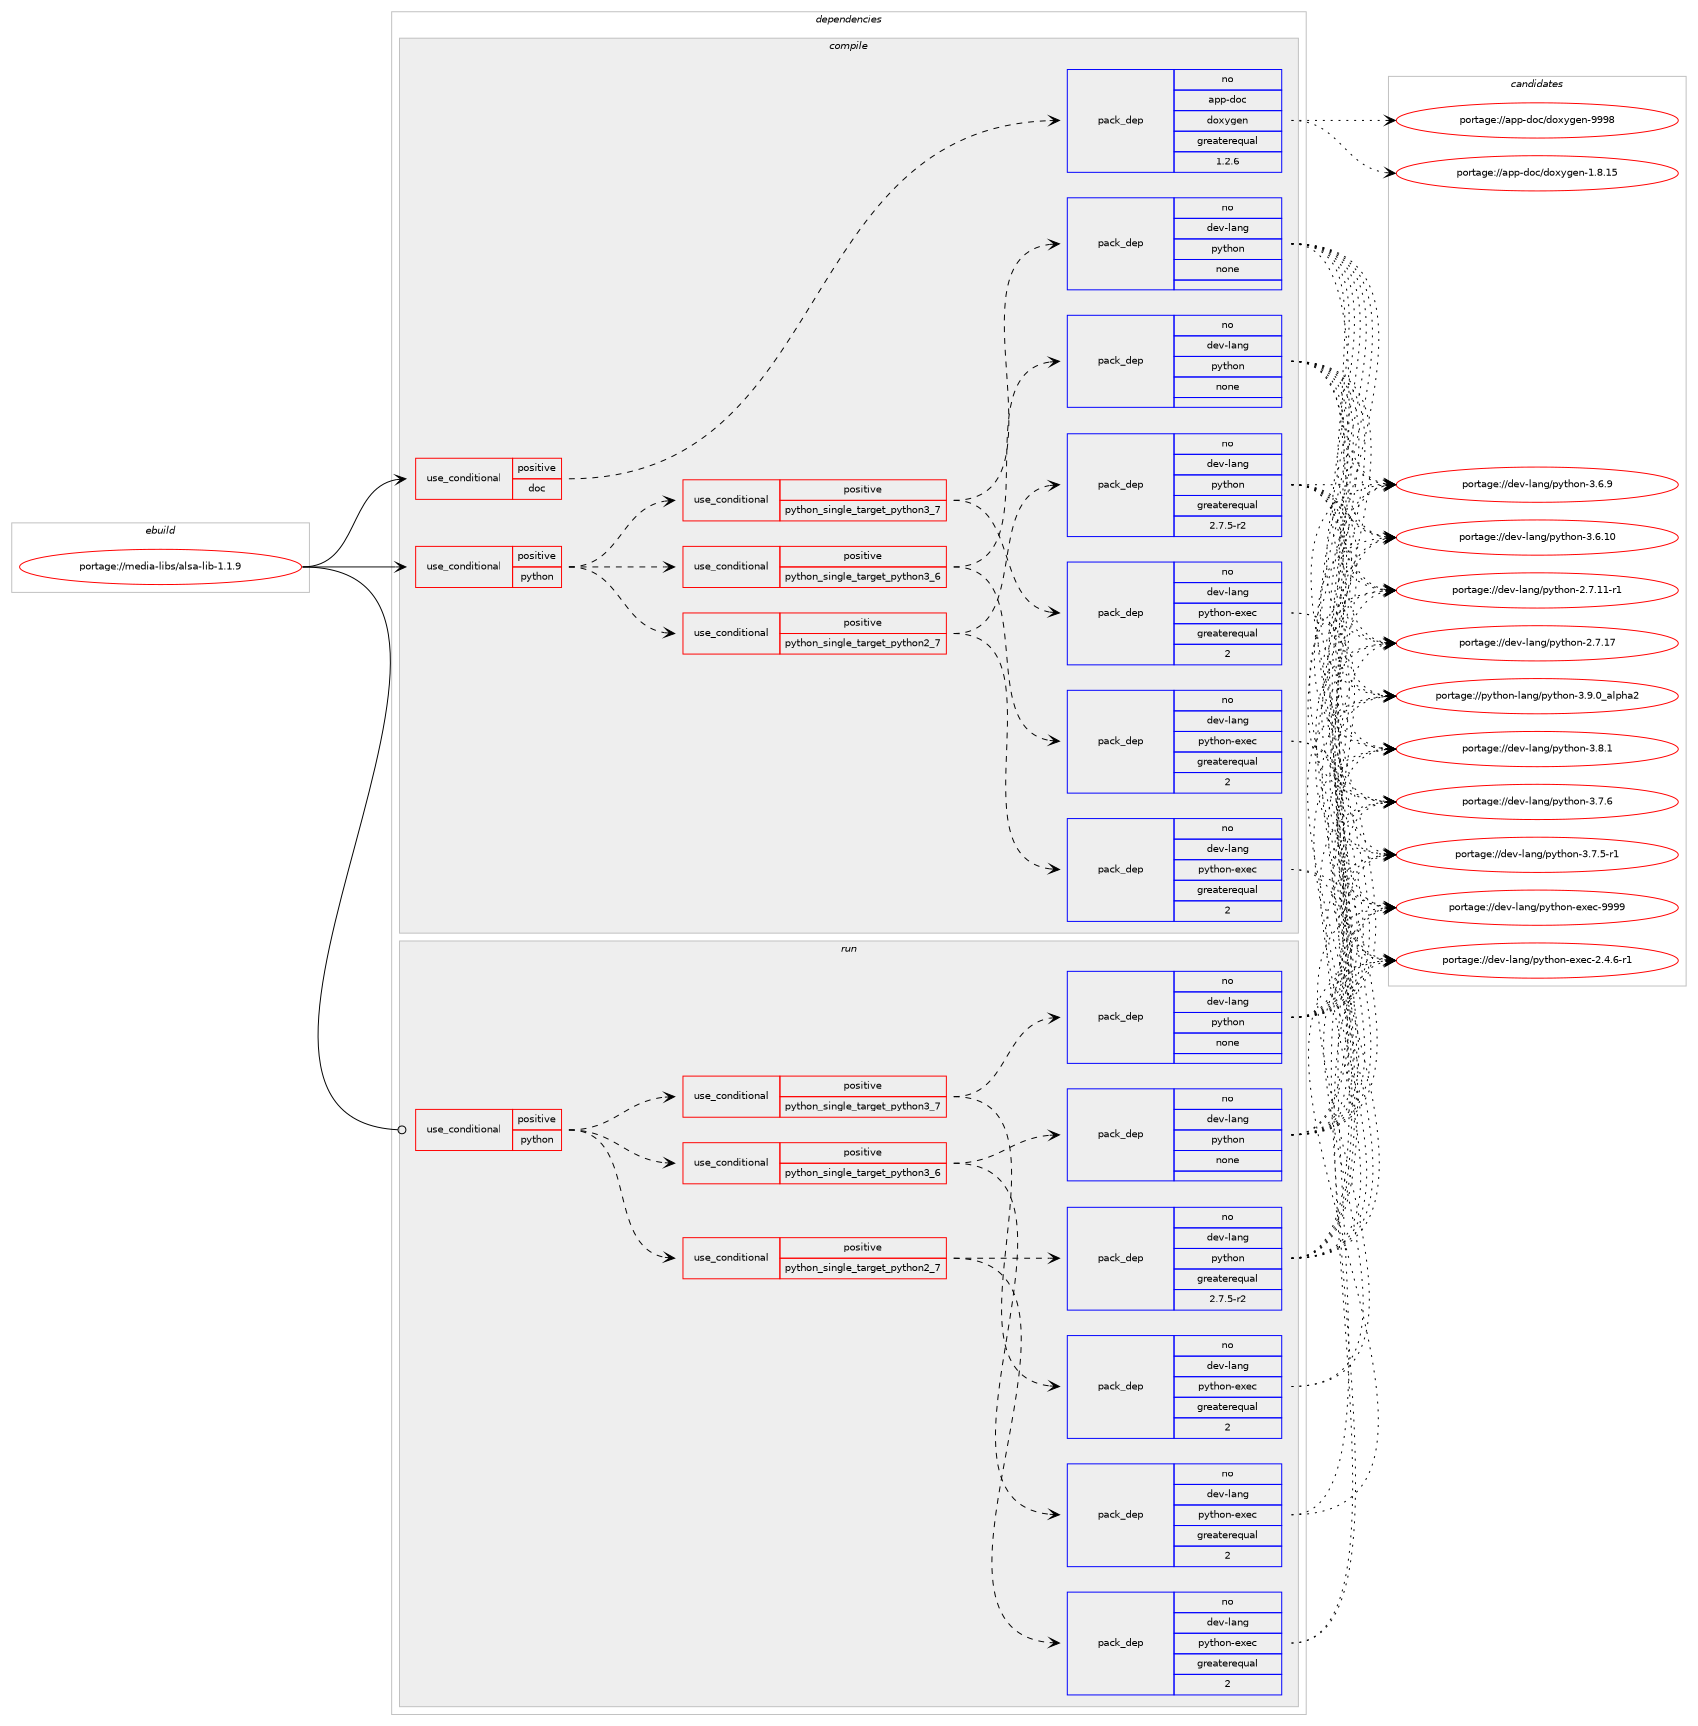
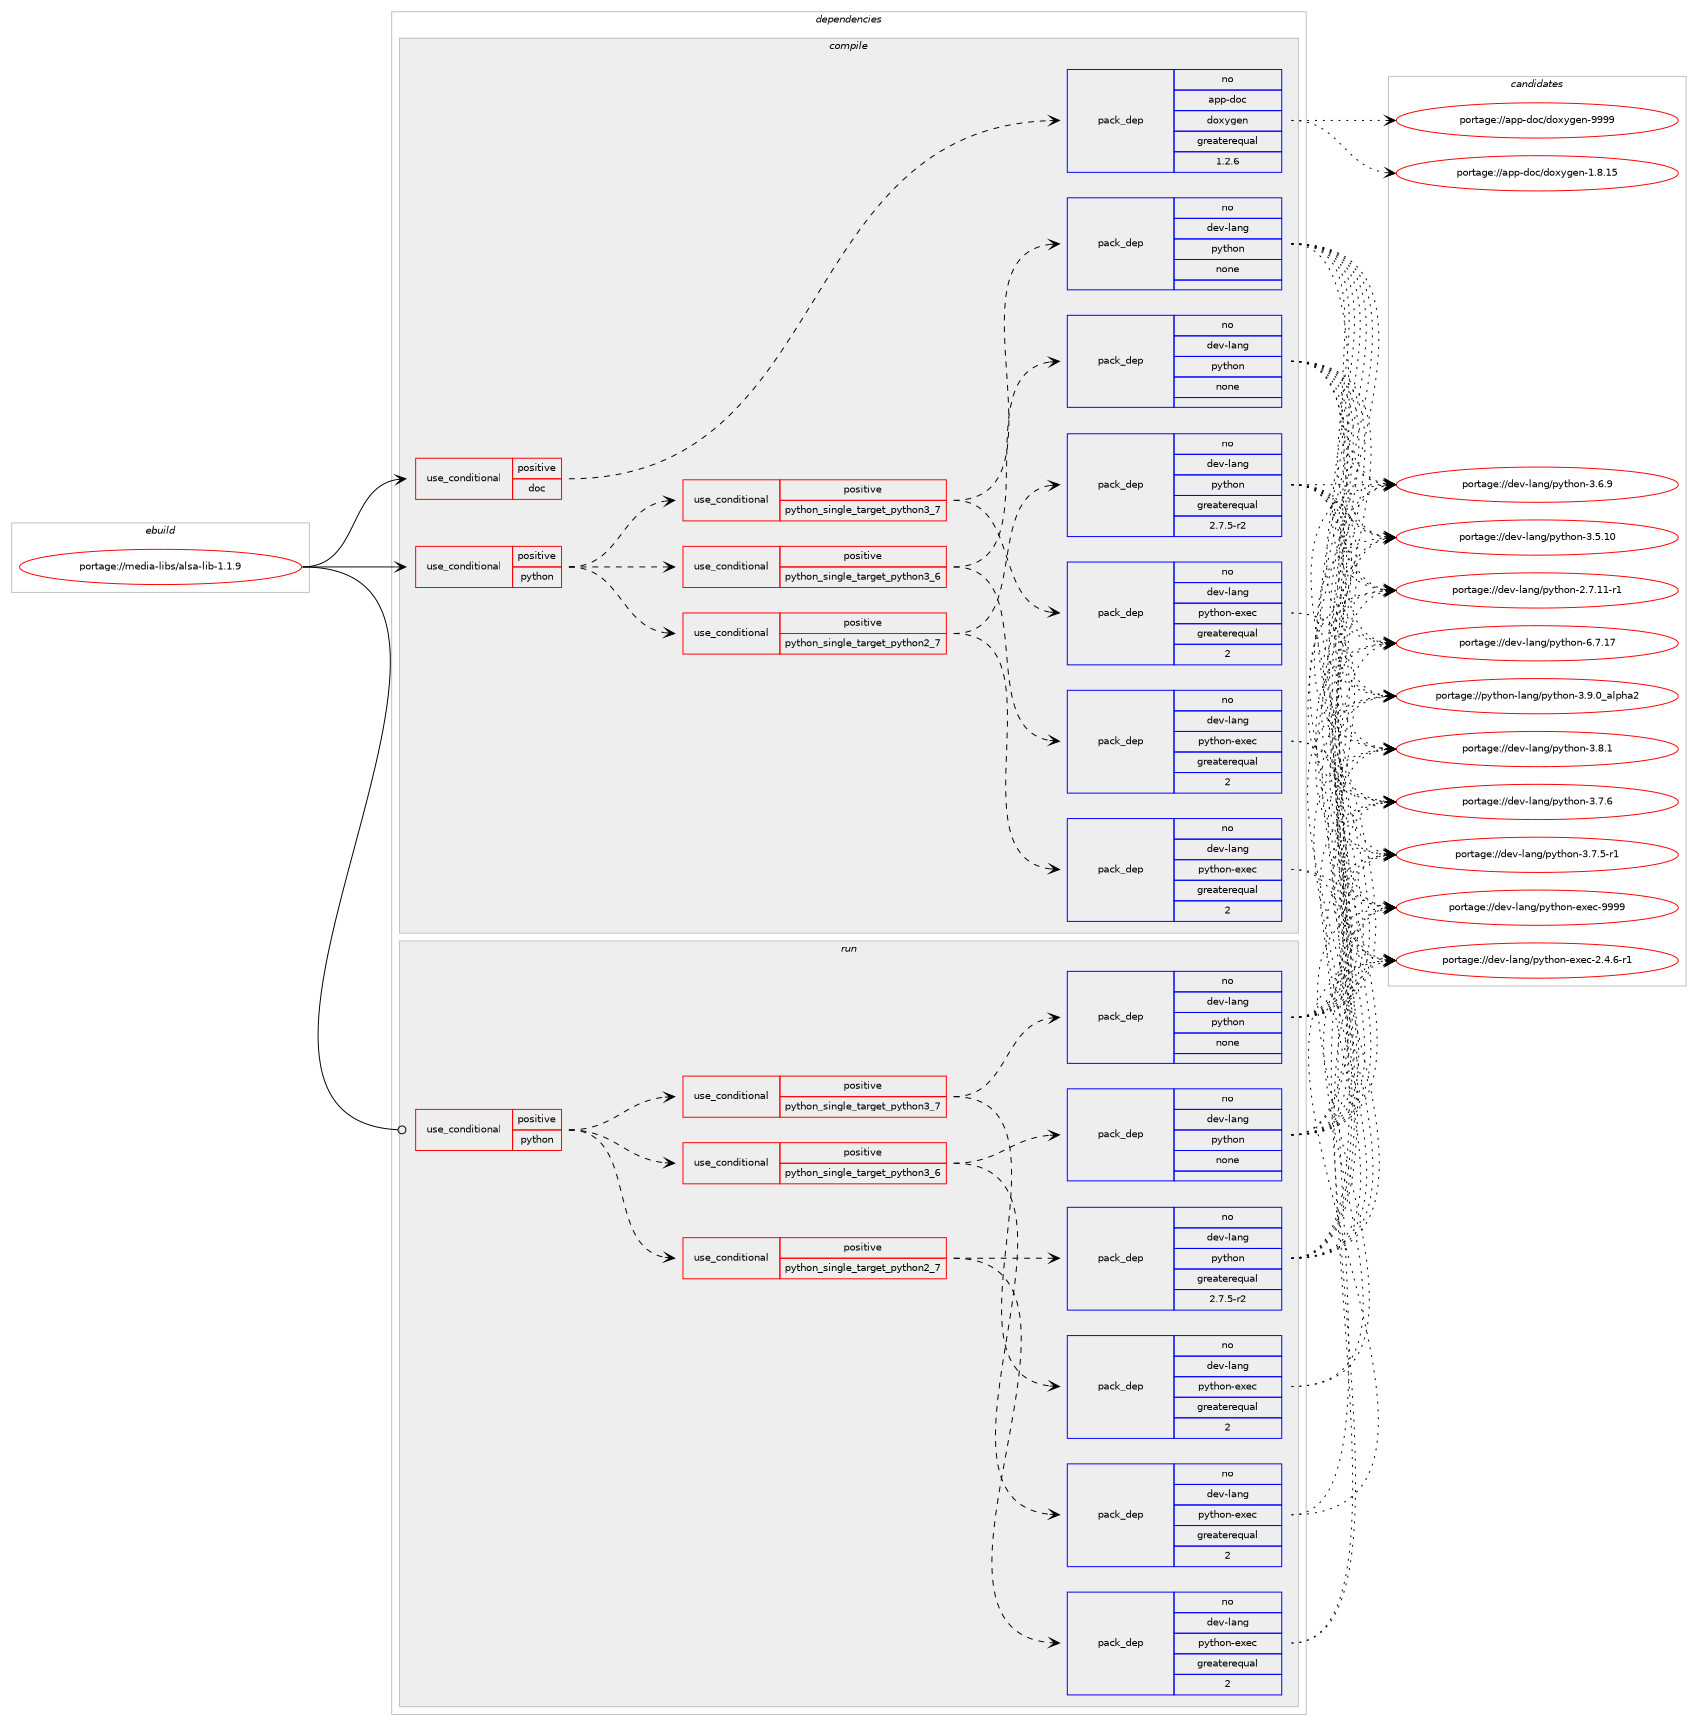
(1537, 120) -> (1537, 120)
(1537, 538) -> (1537, 538)
(1537, 643) -> (1537, 643)
